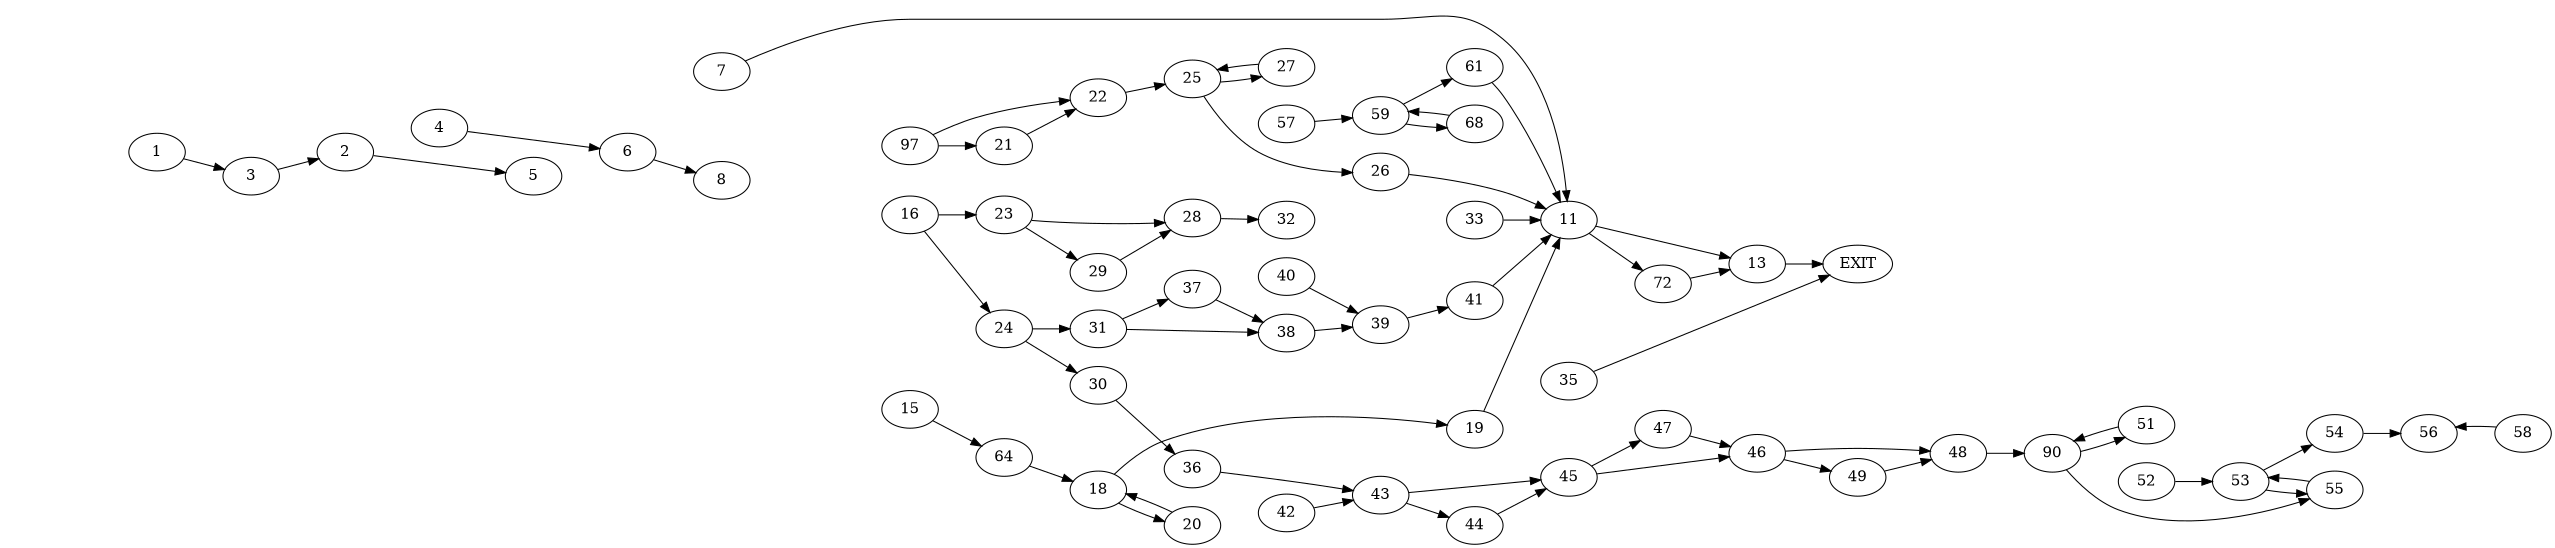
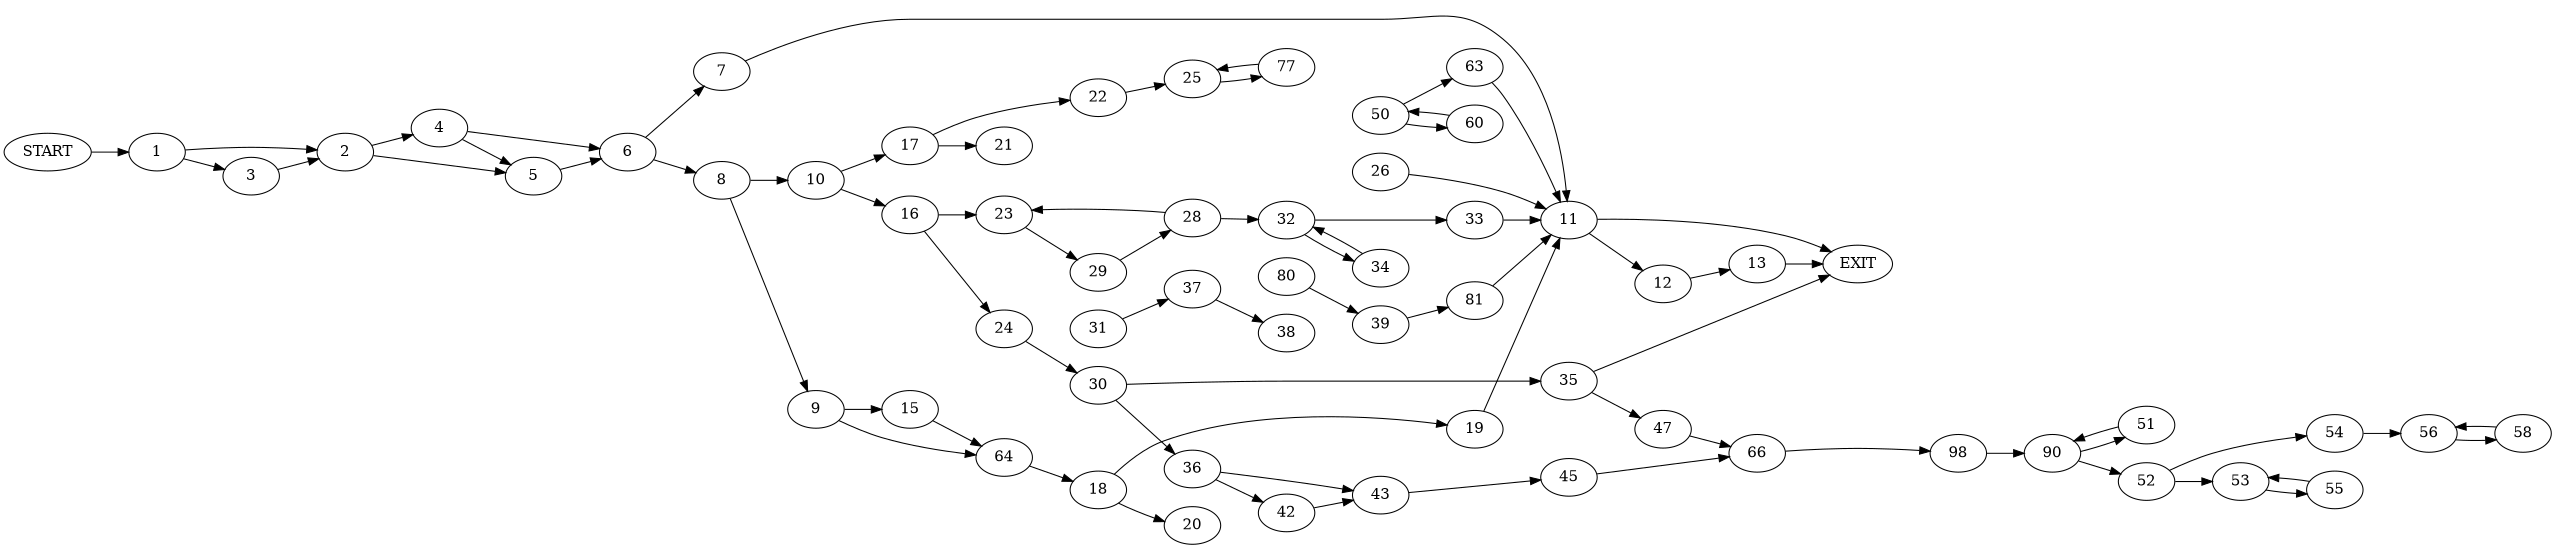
(1287, 67) -> (1287, 67)
(1475, 67) -> (1475, 67)
none -> (671, 115)
(1381, 116) -> (1381, 116)
(1047, 124) -> none
(1287, 124) -> none
(1475, 124) -> (1475, 124)
none -> (387, 141)
(910, 146) -> (910, 146)
none -> (246, 147)
none -> (482, 150)
none -> (48, 152)
(1262, 154) -> none
none -> (576, 165)
none -> (816, 180)
none -> (1376, 220)
(1093, 223) -> (1104, 209)
(1658, 241) -> (1711, 224)
none -> (1381, 268)
(1287, 277) -> (1287, 277)
(1663, 284) -> (1663, 284)
(1475, 301) -> (1475, 301)
(1046, 329) -> none
(1328, 329) -> none
(1187, 331) -> none
none -> (1328, 381)
none -> (816, 409)
none -> (2471, 440)
(1757, 453) -> (1757, 453)
(1958, 453) -> (1958, 453)
(1611, 456) -> (1611, 403)
(2283, 460) -> (2231, 448)
(1858, 477) -> none
none -> (1235, 489)
(1154, 504) -> none
(2176, 520) -> (2095, 466)
(1475, 525) -> none
